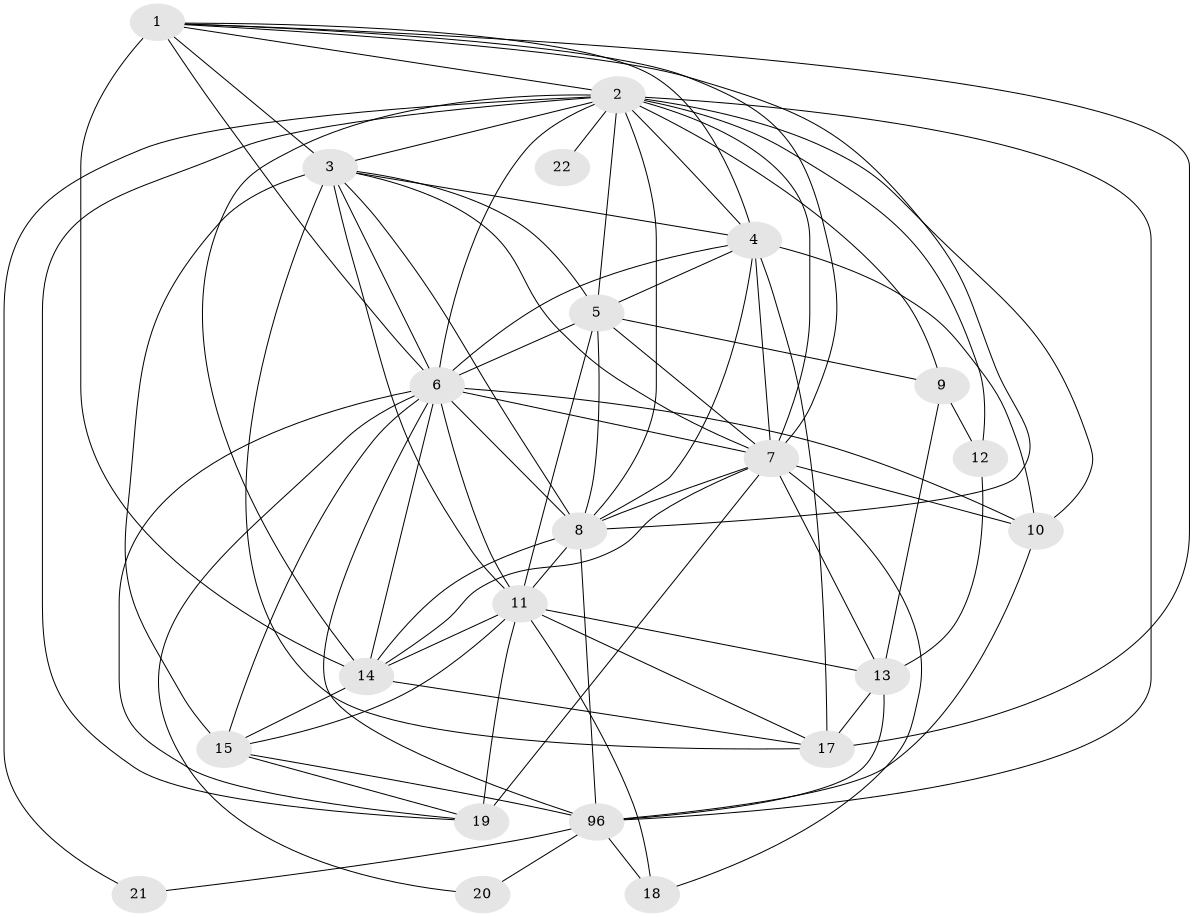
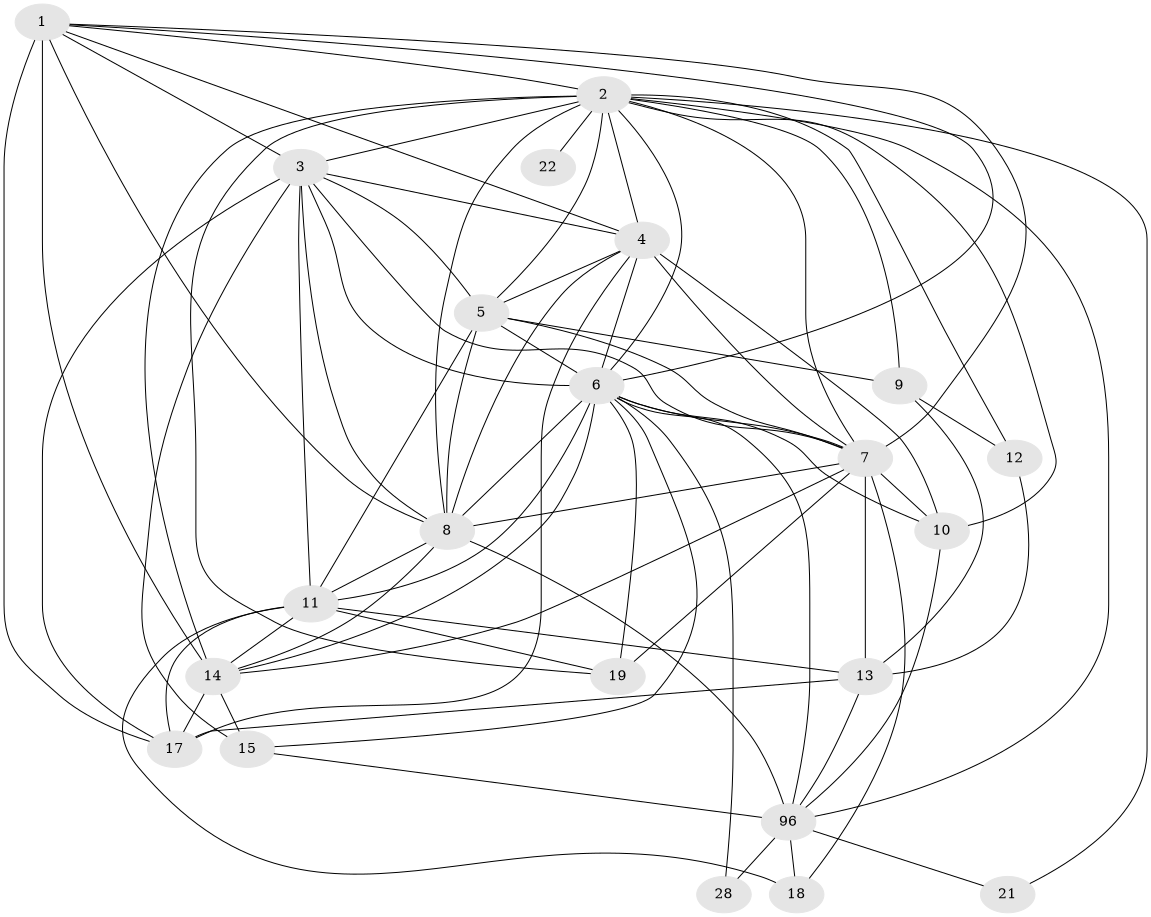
(388, 702) -> none
(353, 786) -> none
(483, 895) -> (724, 895)
